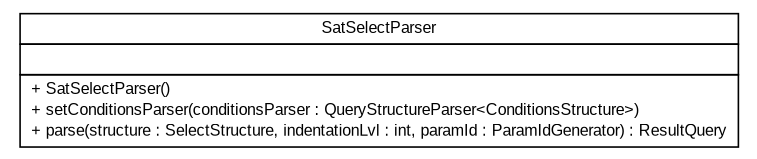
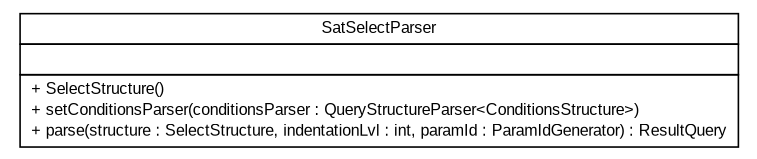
(101, 89) -> (98, 89)
